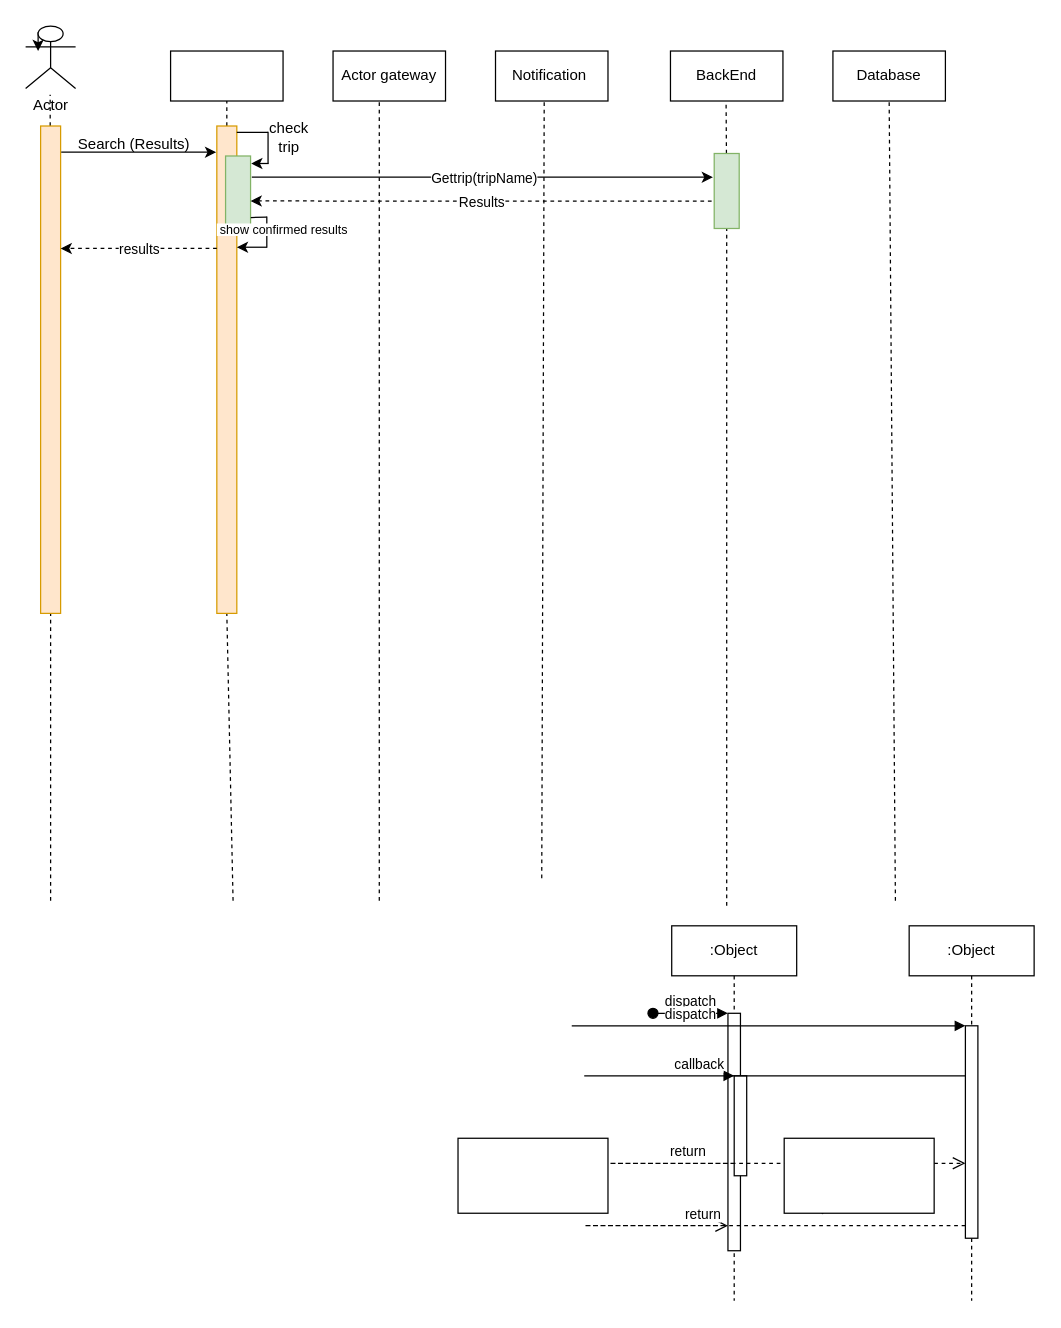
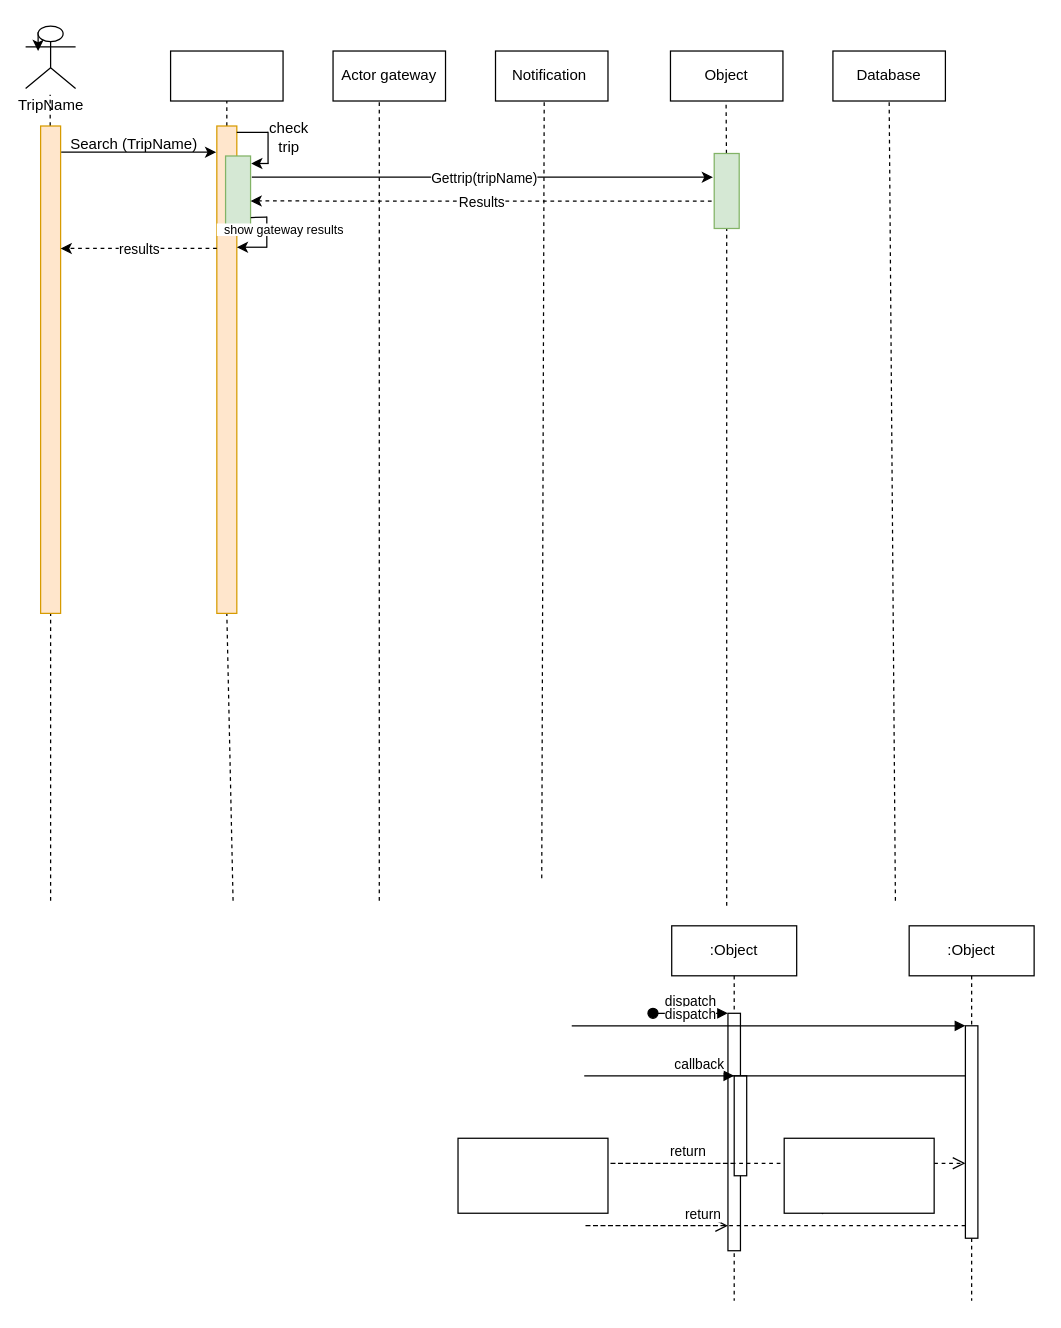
(727, 76) -> (727, 76)
(51, 106) -> (51, 106)
(134, 144) -> (134, 144)
(284, 229) -> (284, 229)
